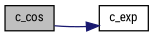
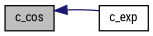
(70, 27) -> (83, 10)
